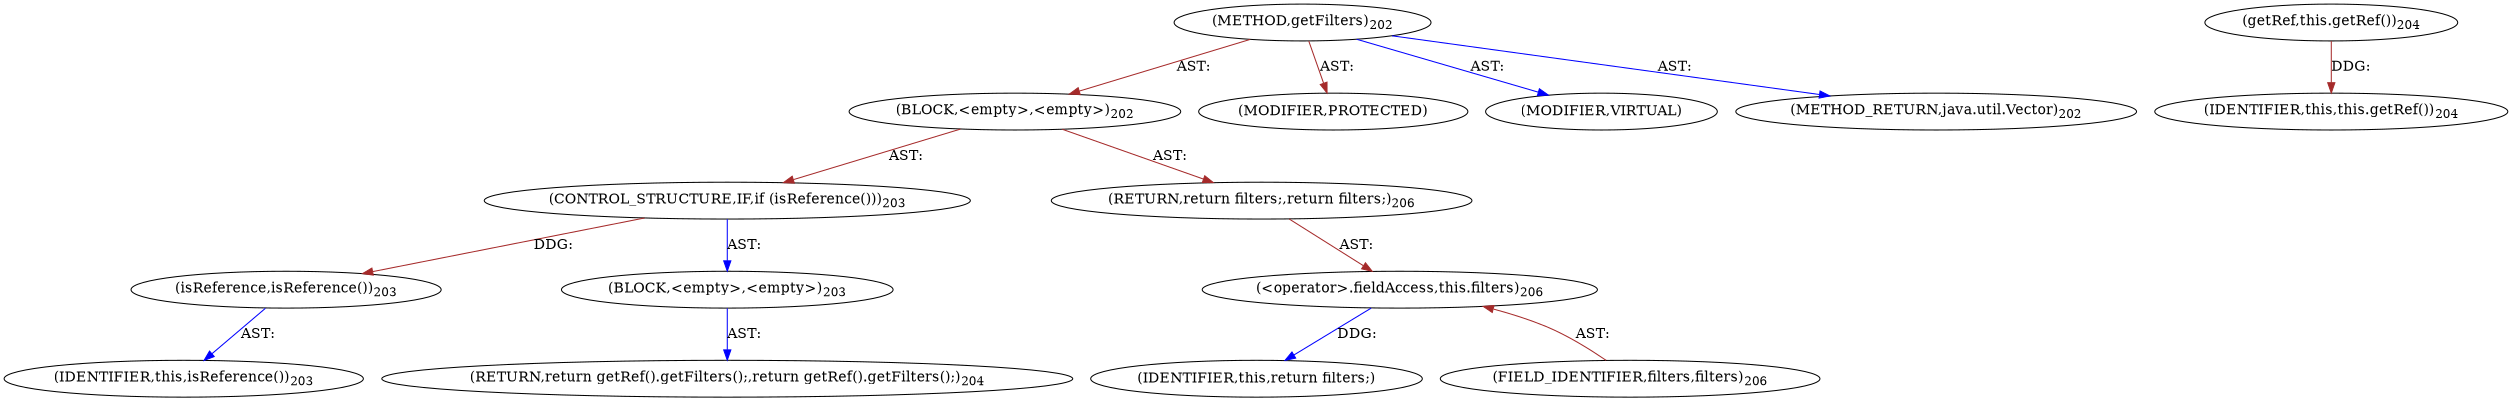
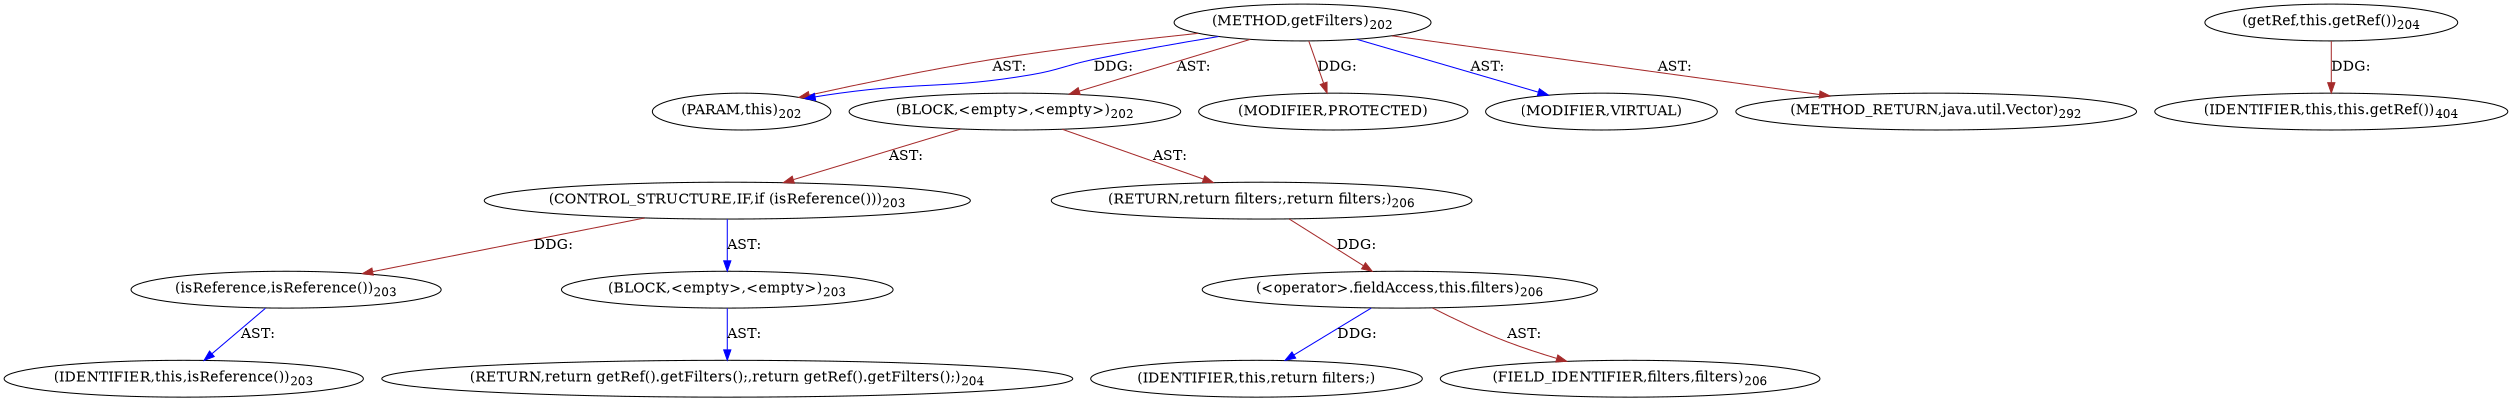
(1606, 65) -> (1606, 65)
(1339, 67) -> (1339, 67)
(2070, 110) -> (2070, 110)
(2447, 110) -> (2447, 110)
none -> (742, 112)
(1359, 245) -> (1359, 245)
(1552, 329) -> (1493, 336)
